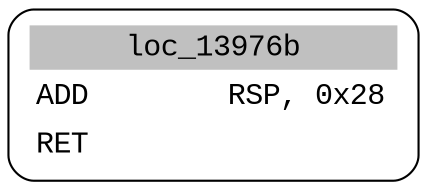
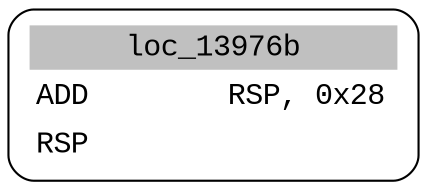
(132, 144) -> (132, 144)
